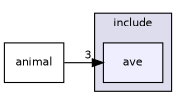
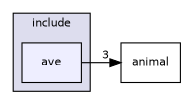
(78, 63) -> (97, 63)
